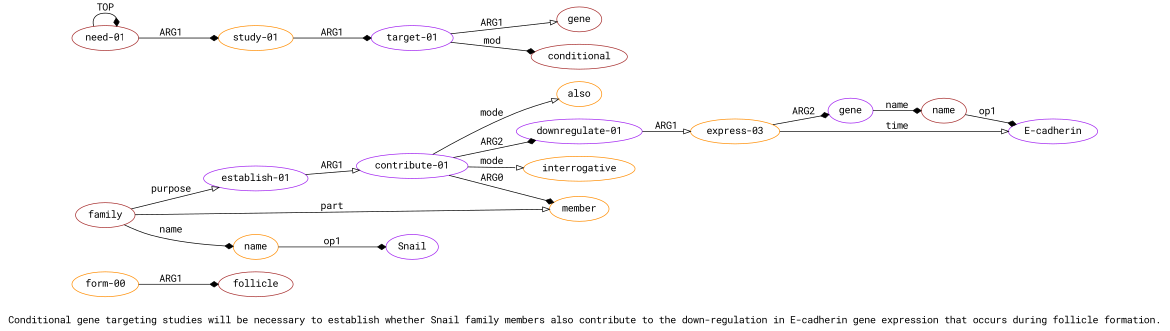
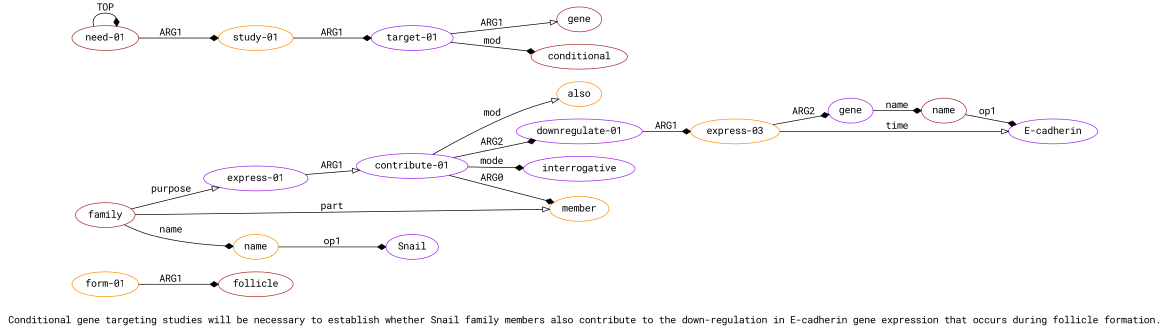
(492, 113) -> (492, 113)
(663, 131) -> (663, 131)
(492, 167) -> (492, 167)
(579, 169) -> (579, 169)
(256, 178) -> (256, 178)
(105, 284) -> (105, 284)
